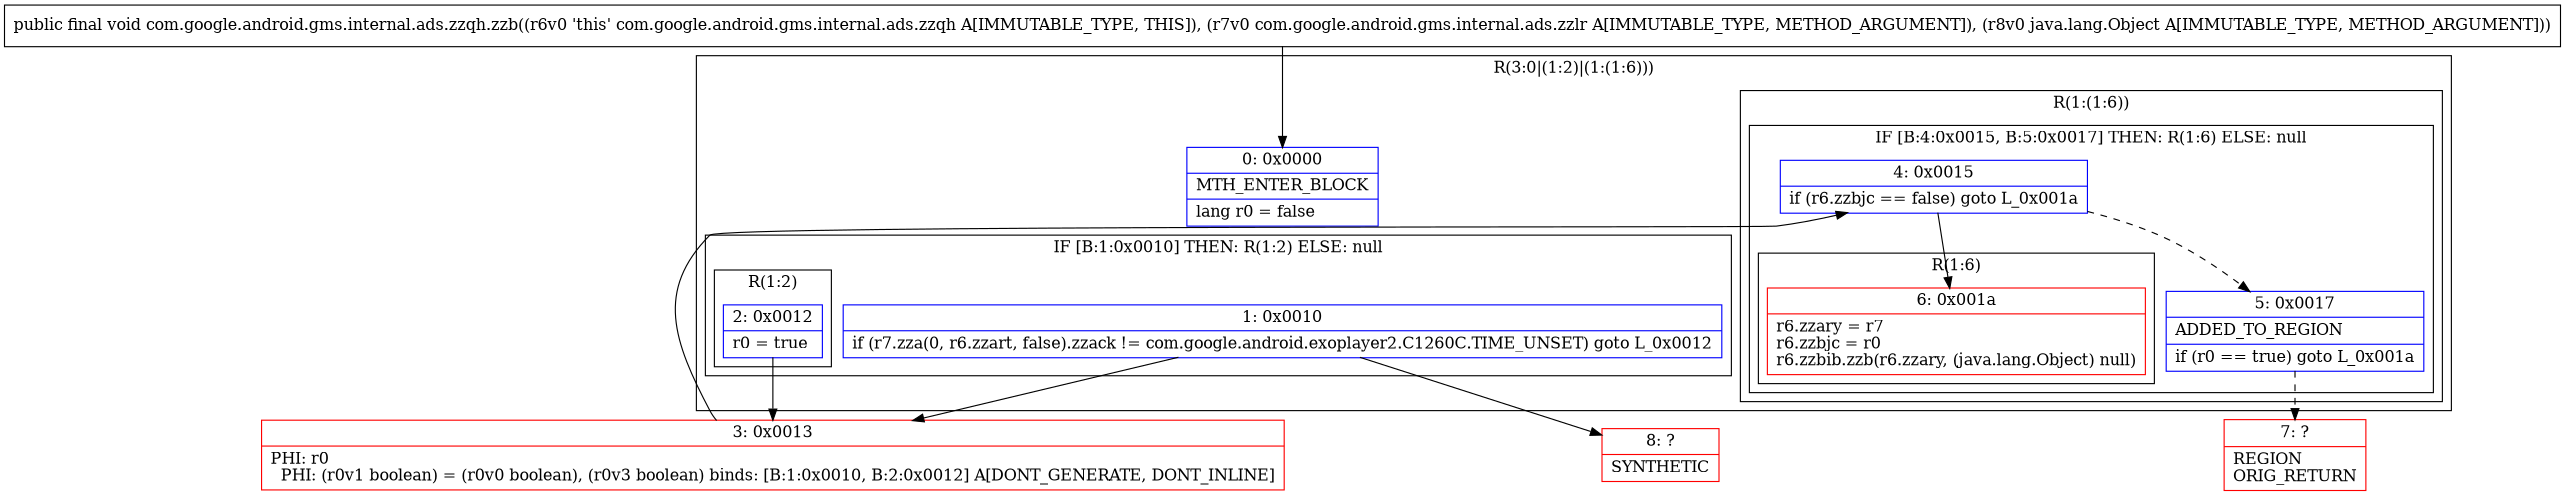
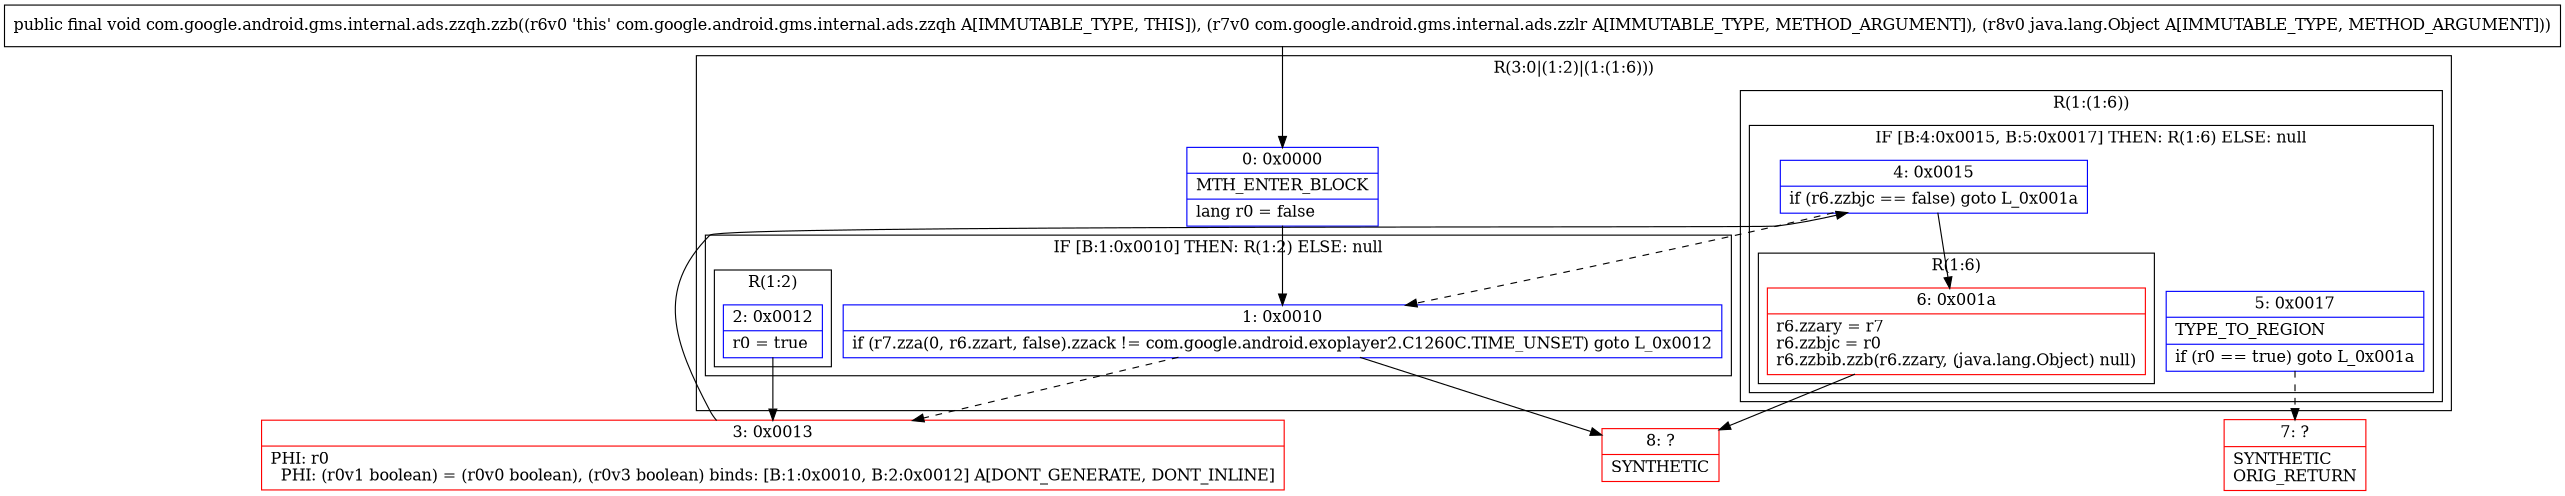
(2168, 239) -> (1625, 259)
none -> (1282, 260)
(2259, 330) -> (2250, 330)
(1051, 388) -> (1051, 388)
none -> (1792, 400)
(2267, 460) -> (2283, 460)
